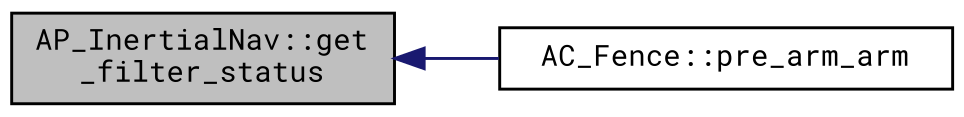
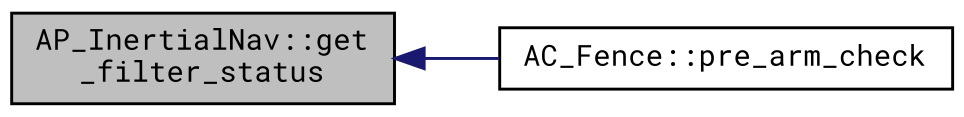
(726, 58) -> (726, 58)
